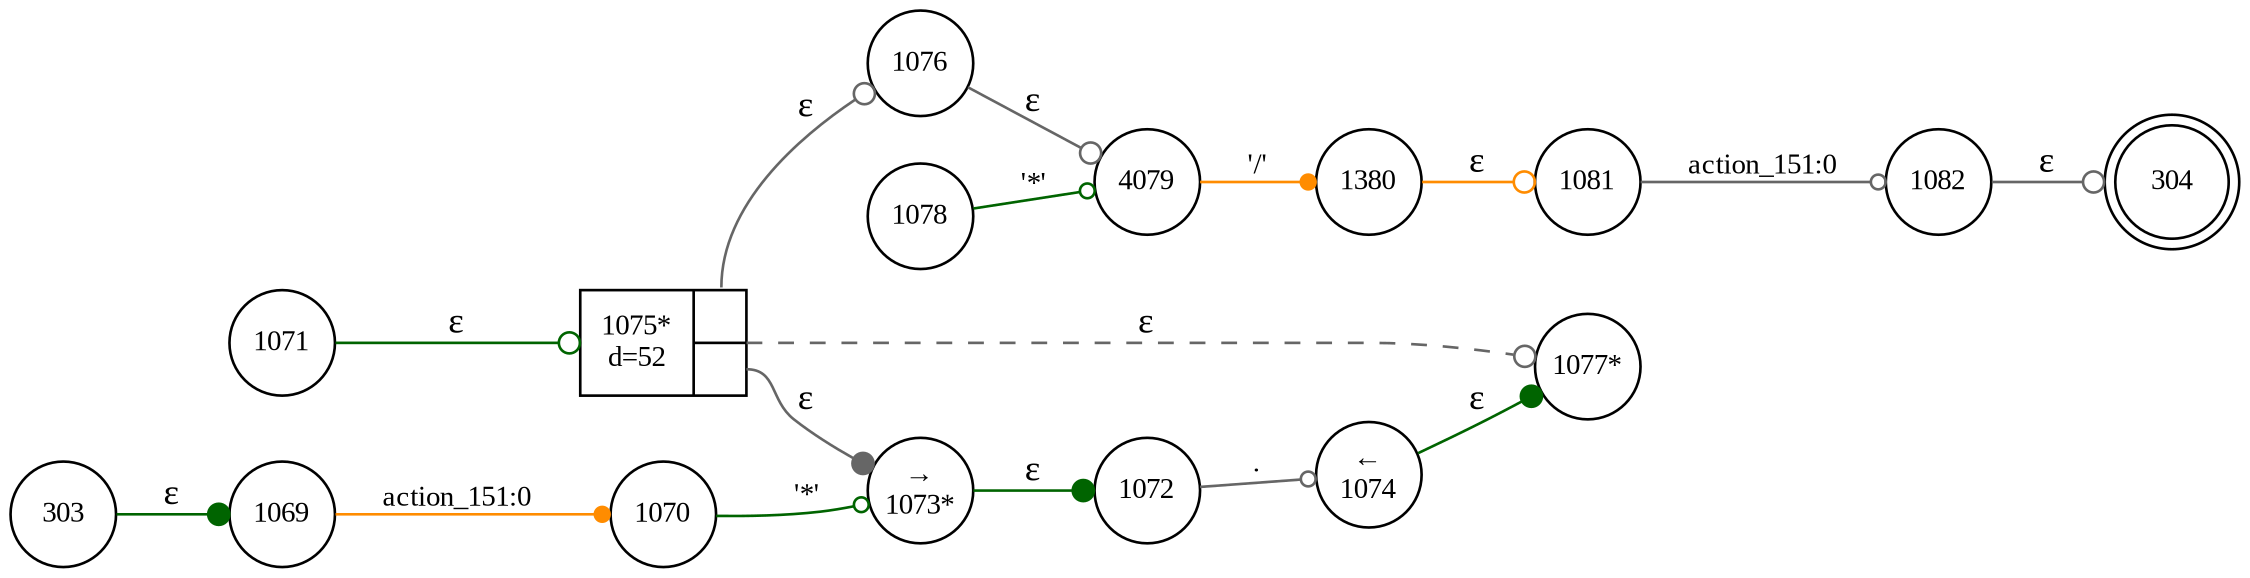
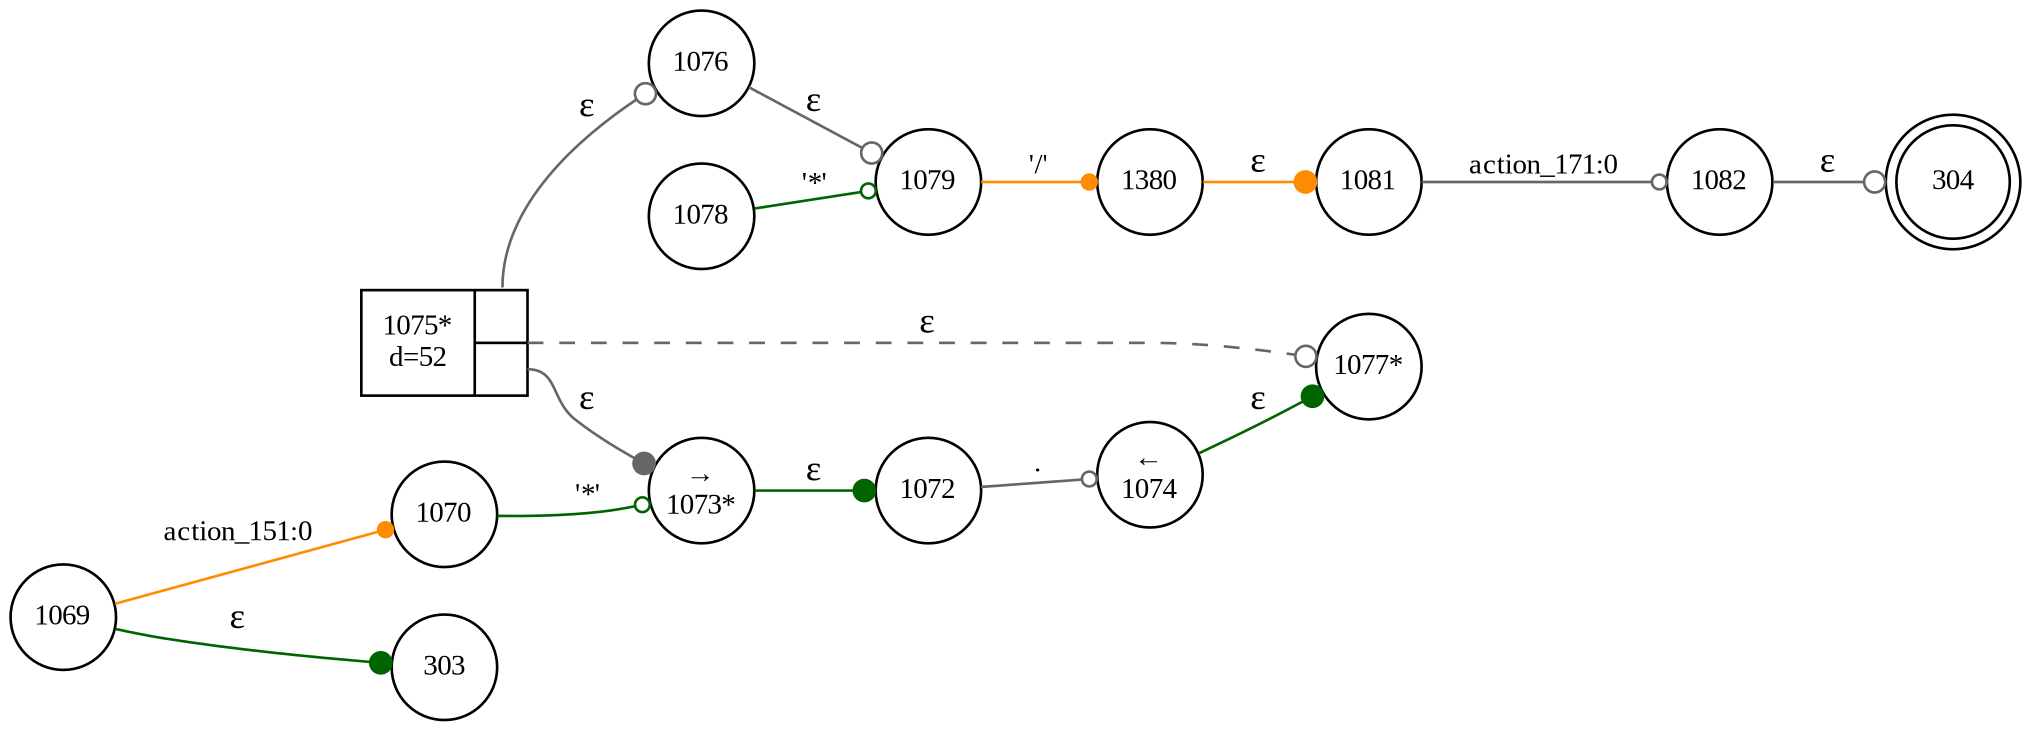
(1763, 166) -> (1544, 166)
(1147, 182) -> (928, 182)
(1468, 182) -> (1249, 182)
(282, 343) -> none
(162, 514) -> (242, 649)
